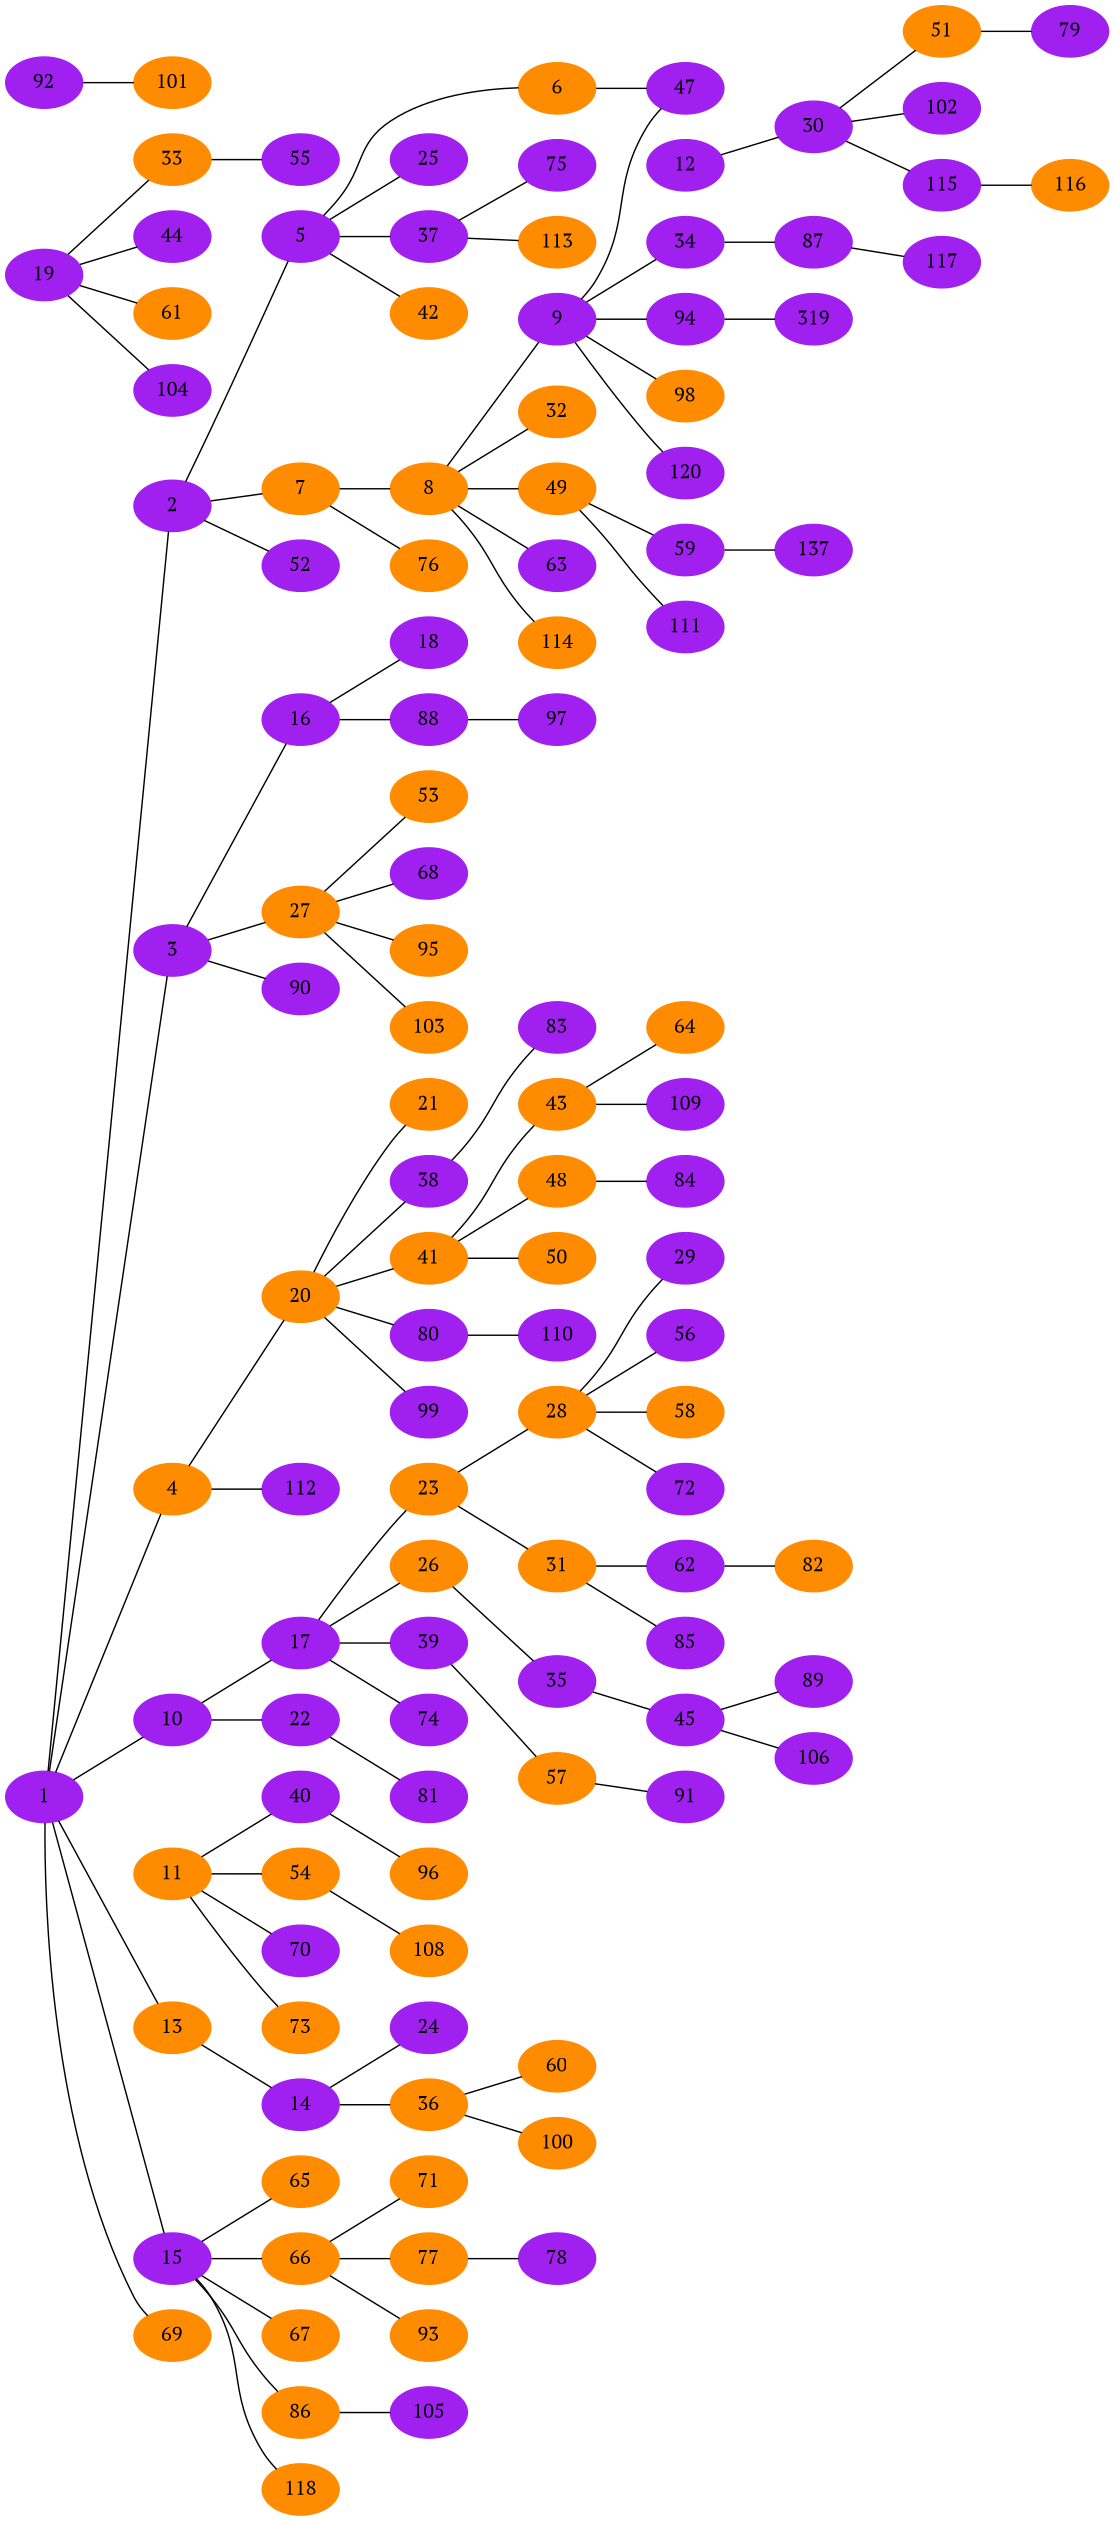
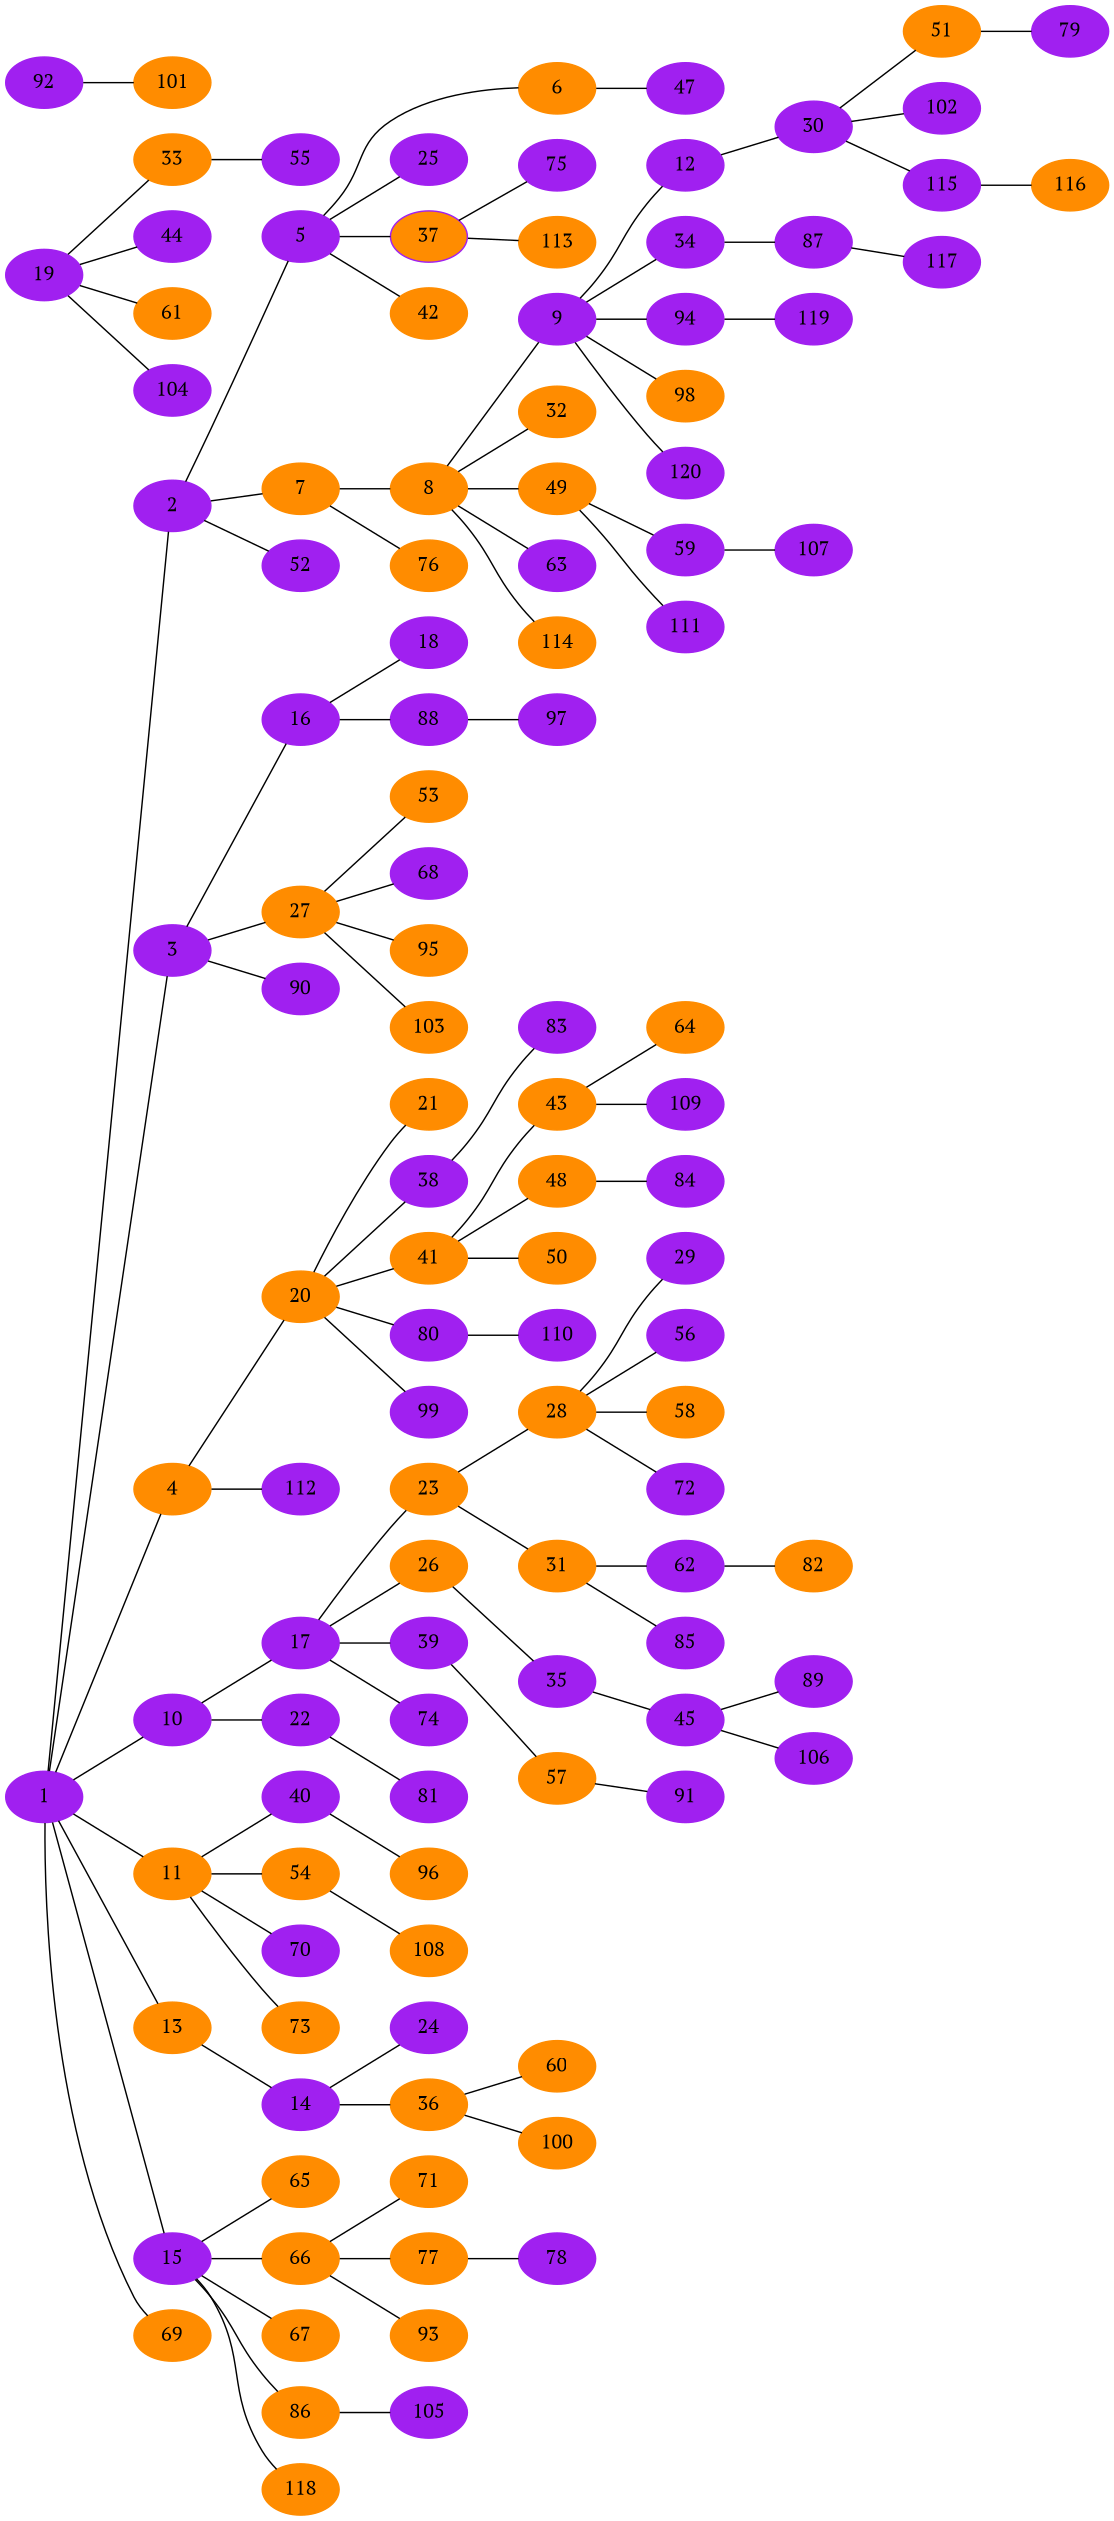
(621, 204) -> (621, 242)
(429, 237) -> (429, 237)
(814, 319) -> (814, 319)
(814, 550) -> (814, 550)
none -> (108, 1835)
